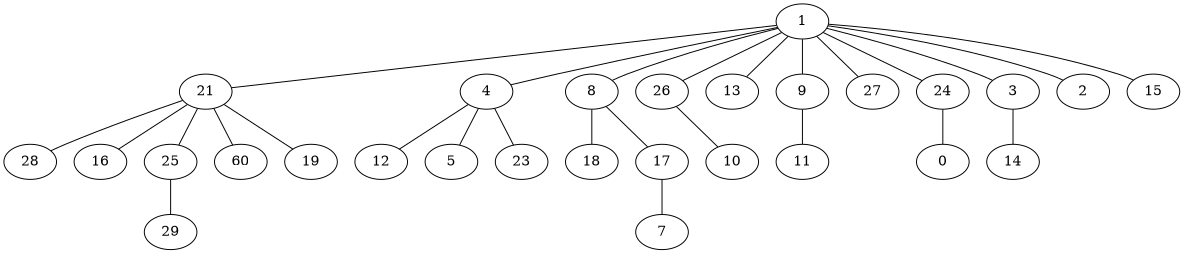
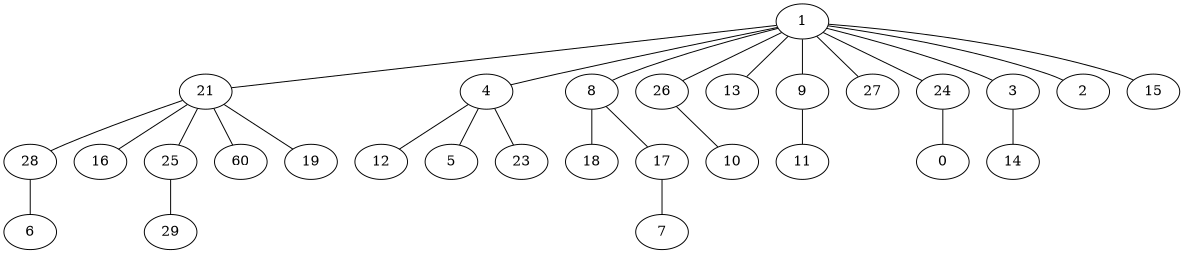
none -> (30, 232)
